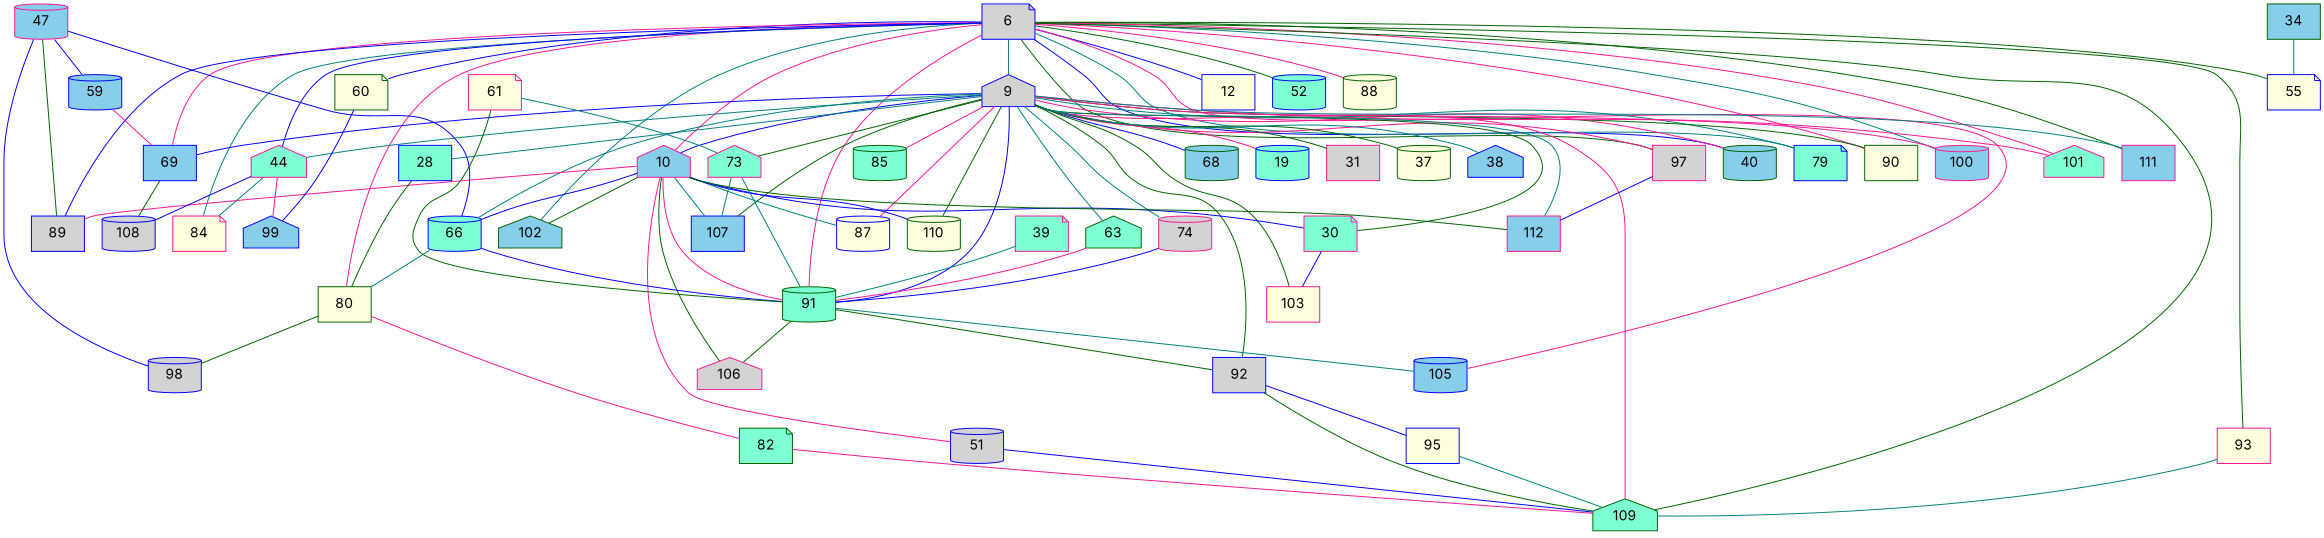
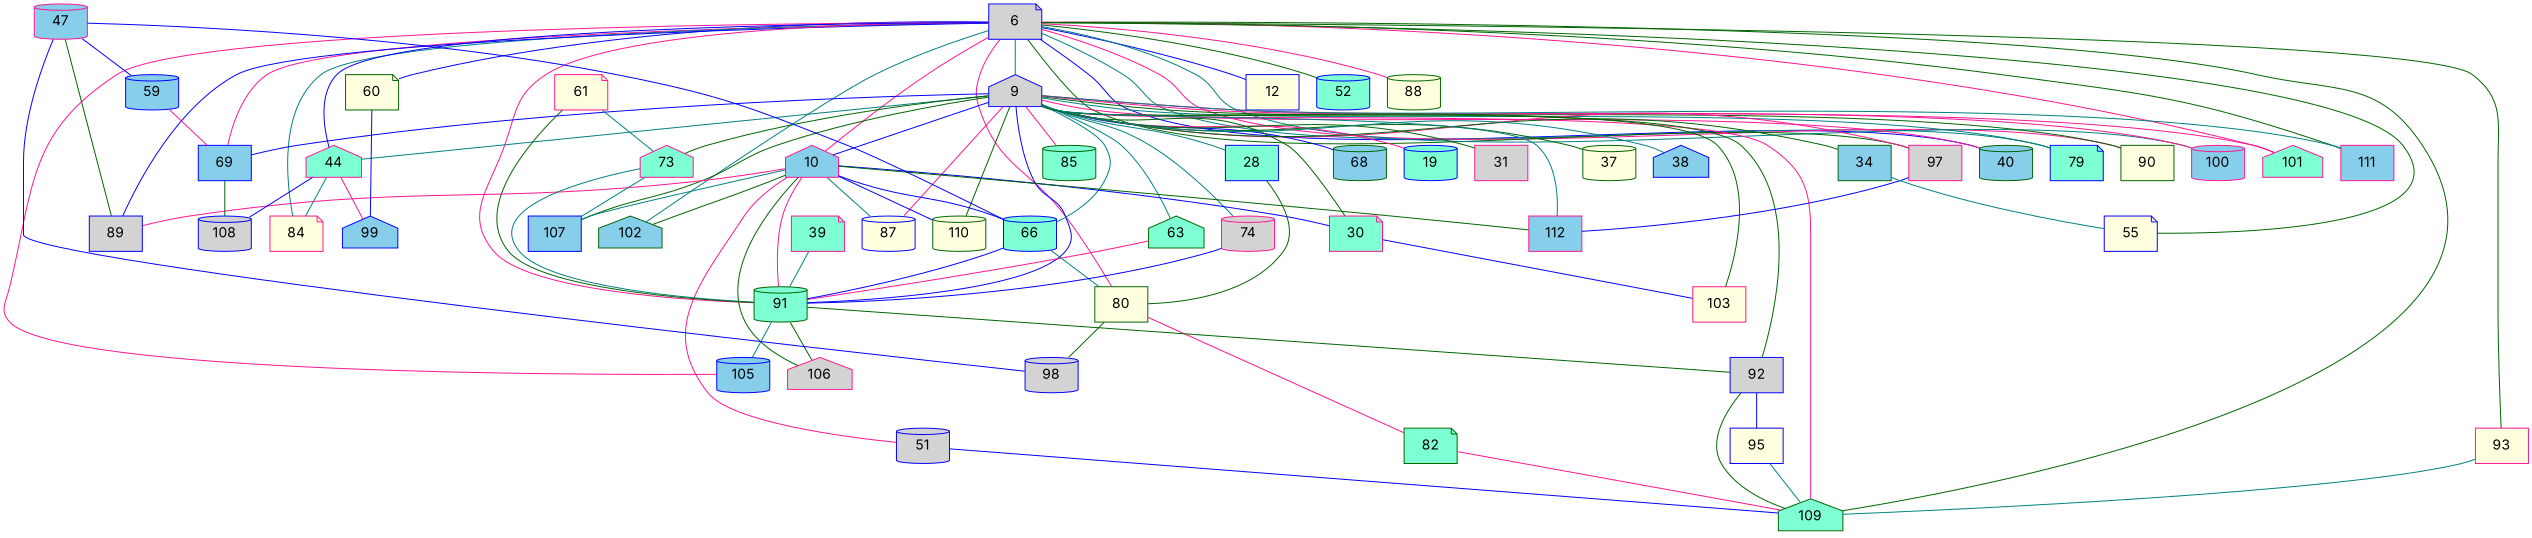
none -> (1440, 128)
